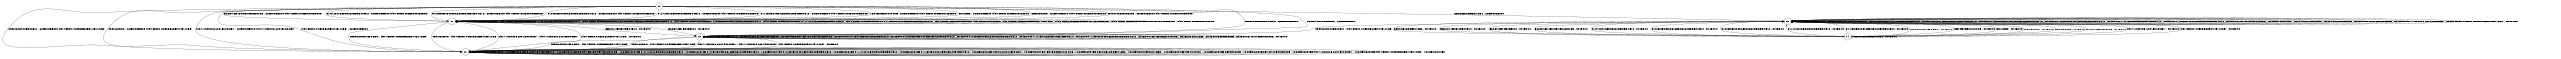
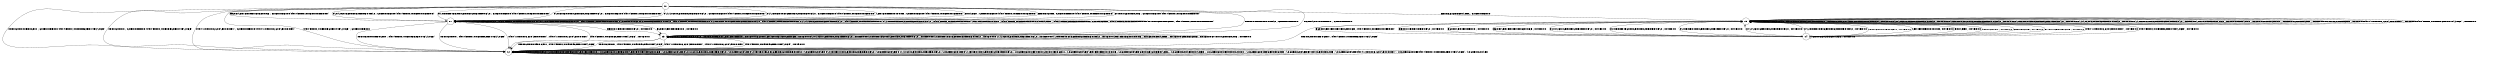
(1415, 29) -> (1355, 29)
(1245, 33) -> (1130, 46)
